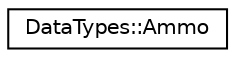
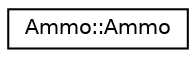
(118, 29) -> (98, 29)
